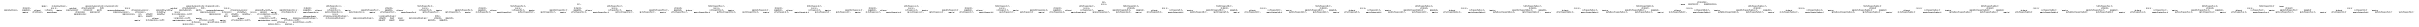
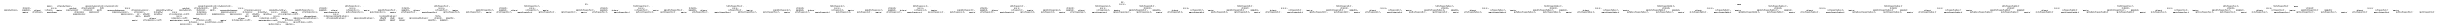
none -> (201, 10)
